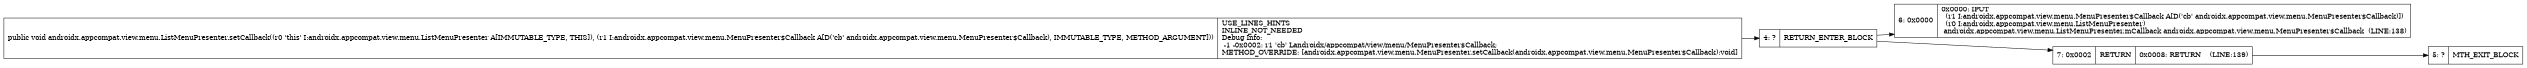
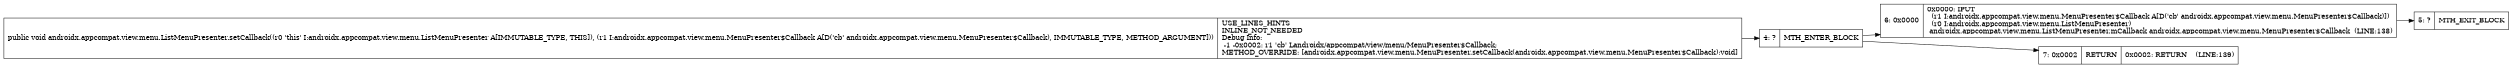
(1828, 38) -> (1821, 38)
(2194, 55) -> (2180, 55)
(2338, 55) -> (2403, 21)
